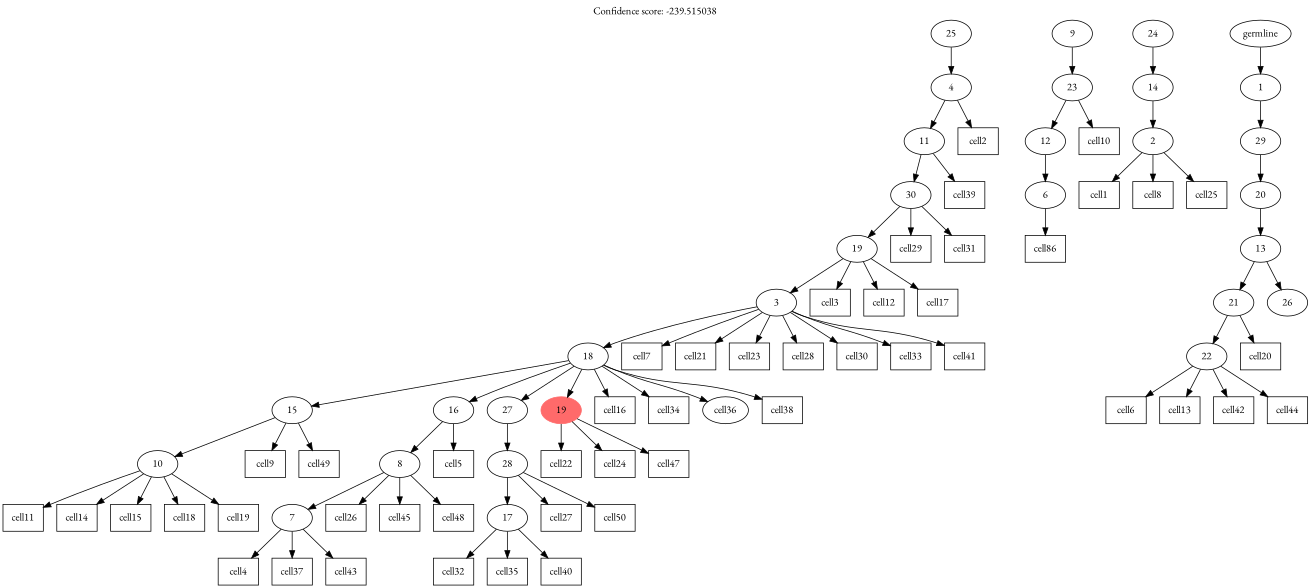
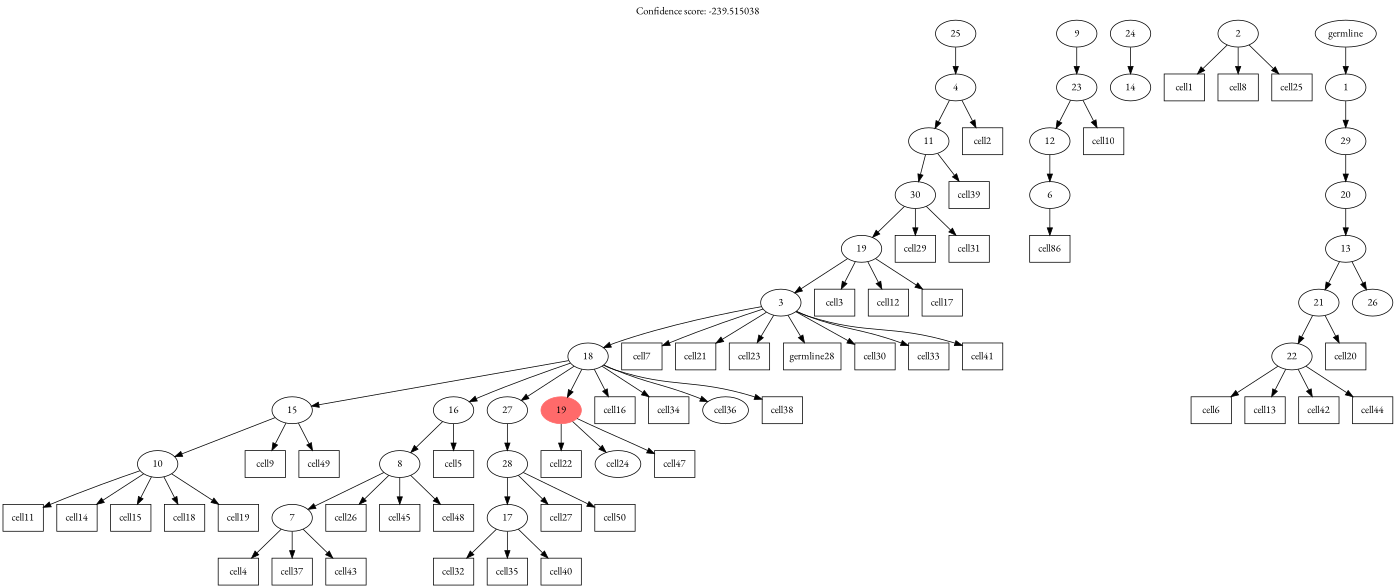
(1153, 111) -> none
(803, 356) -> (812, 356)
(615, 464) -> (618, 464)
